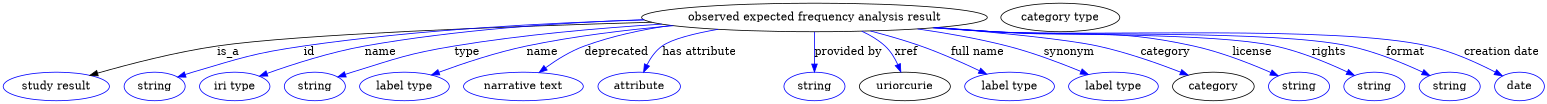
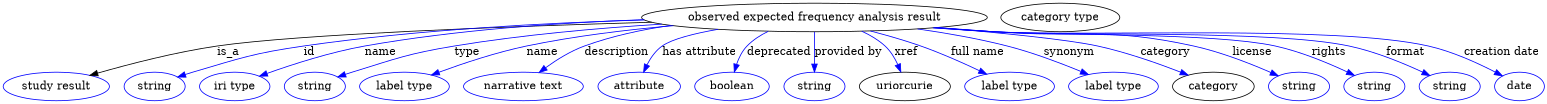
(617, 52) -> (617, 52)
none -> (732, 86)
